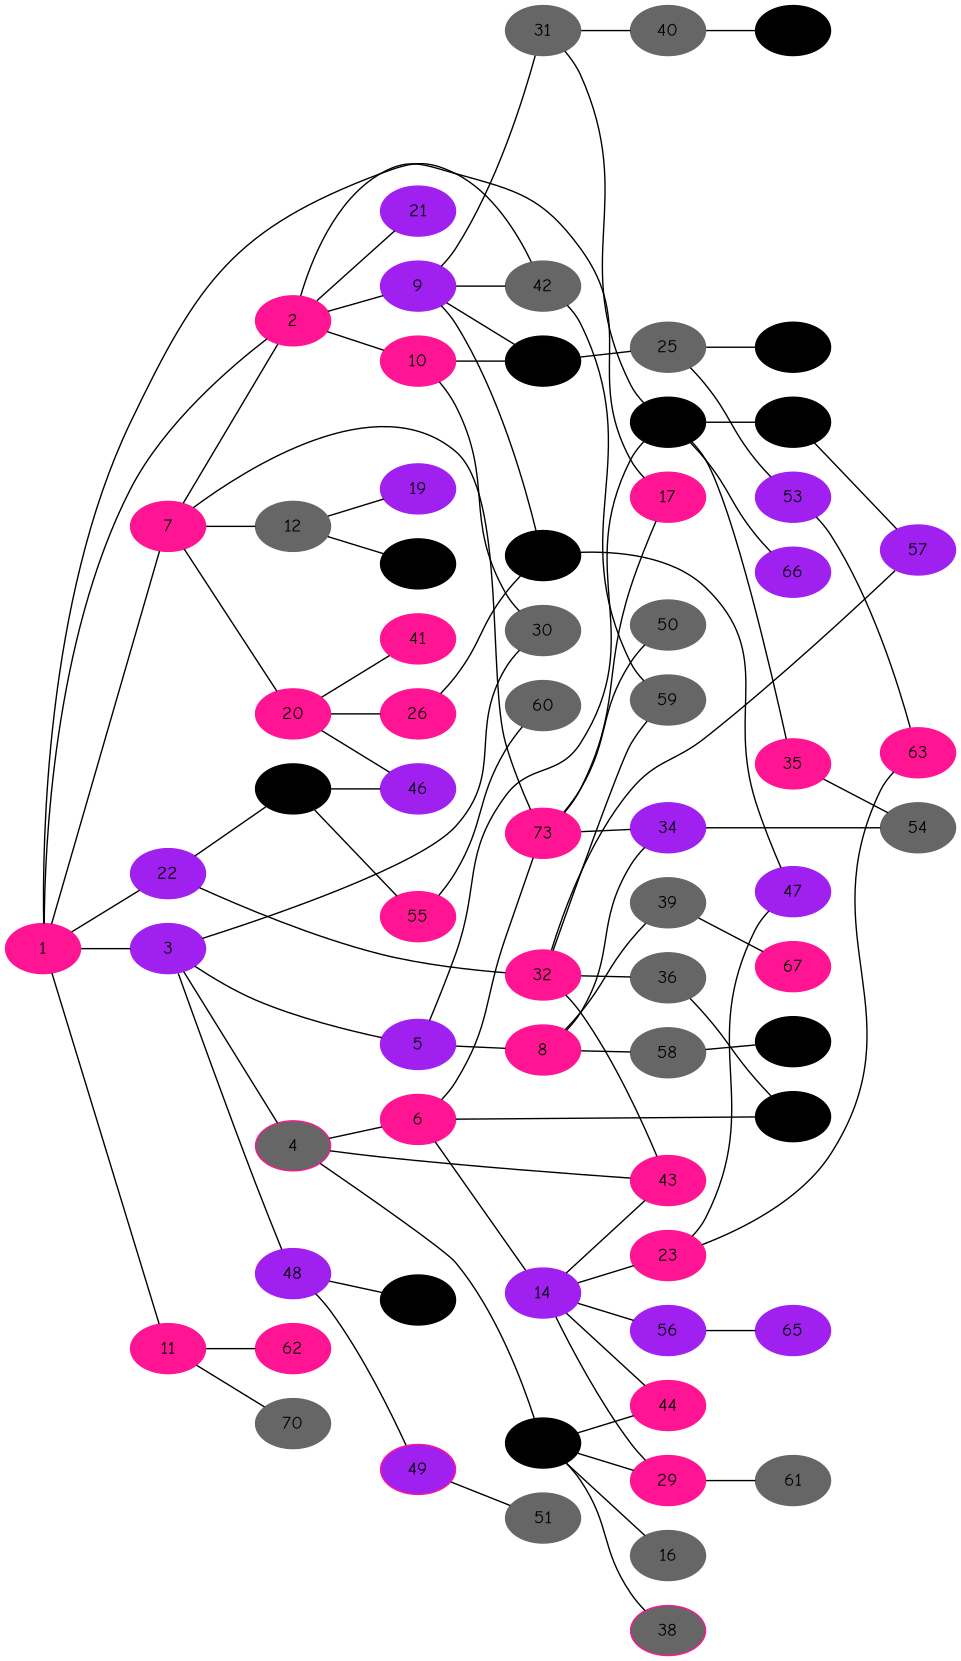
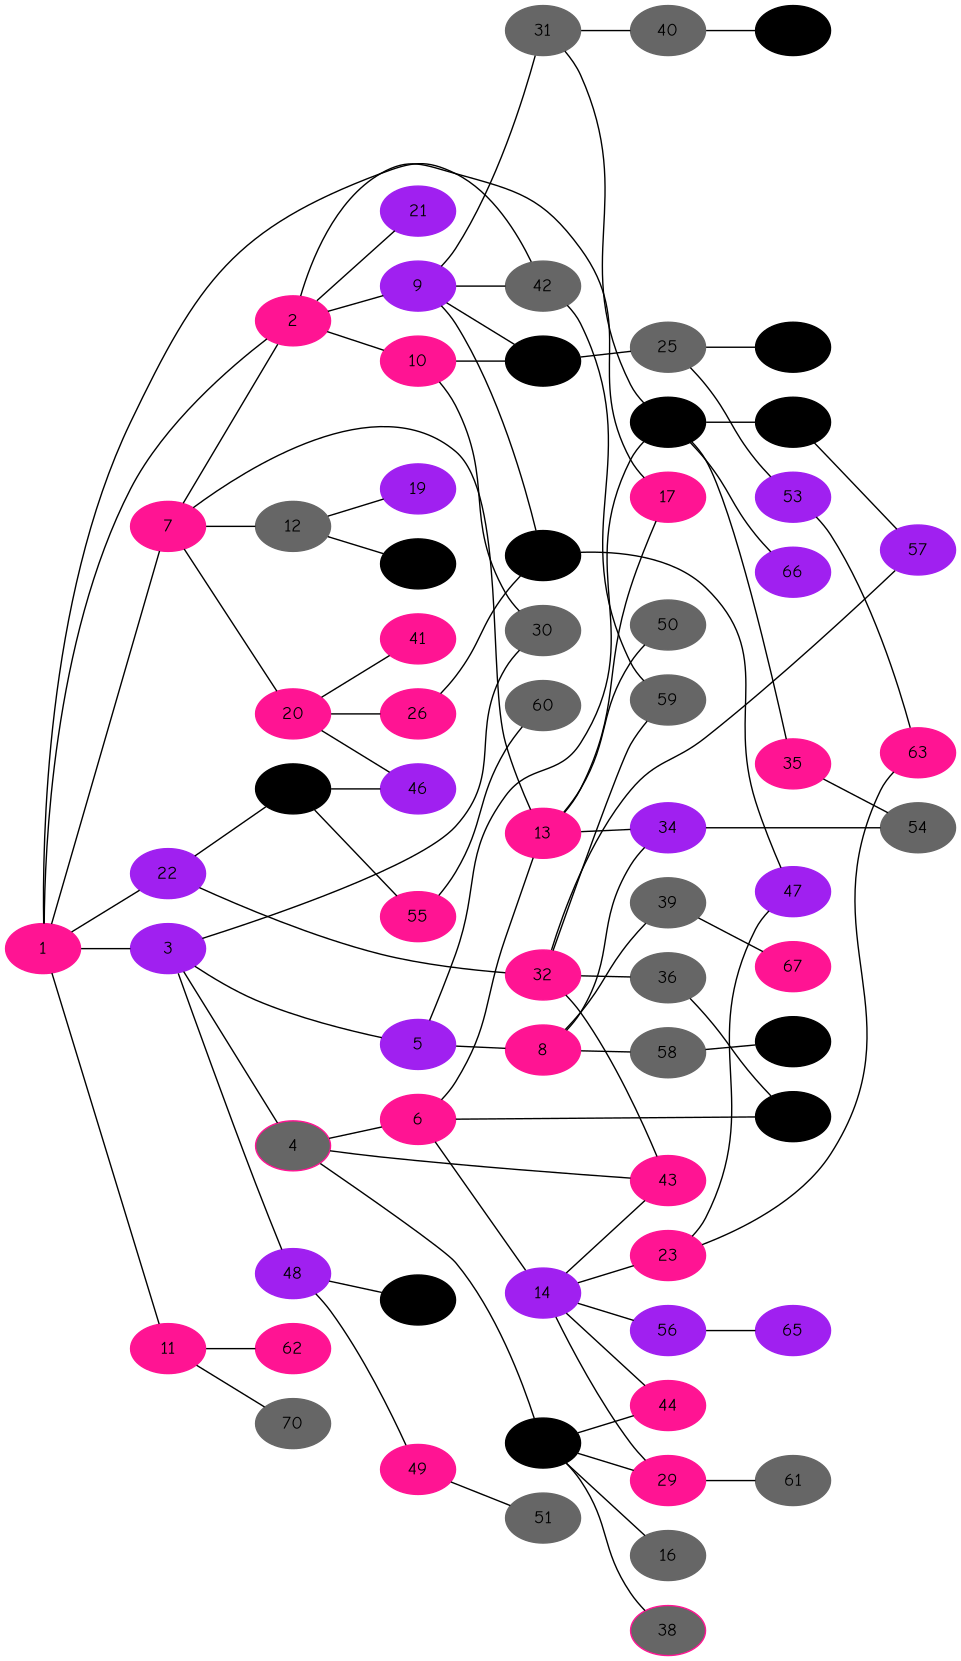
(543, 833) -> (543, 833)
(418, 1469) -> (418, 1469)
